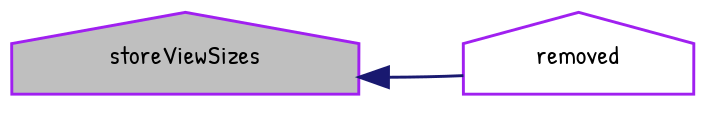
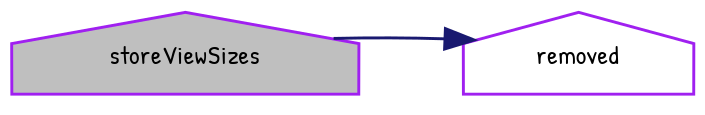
(426, 77) -> (389, 38)
